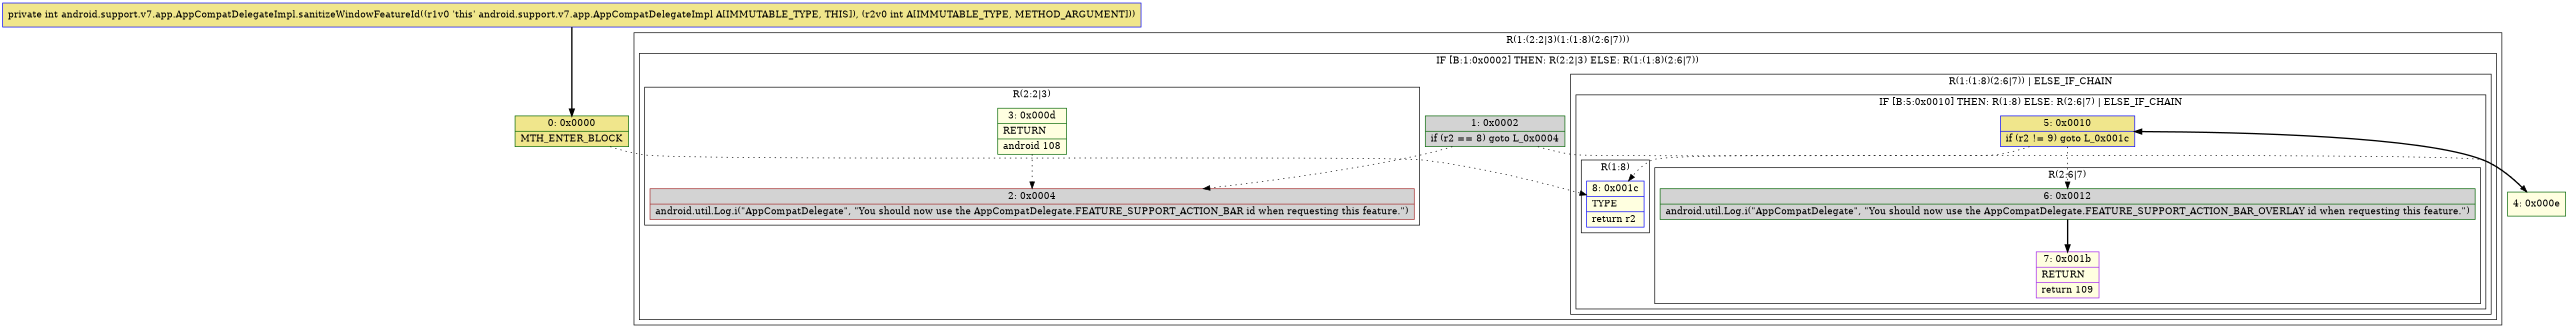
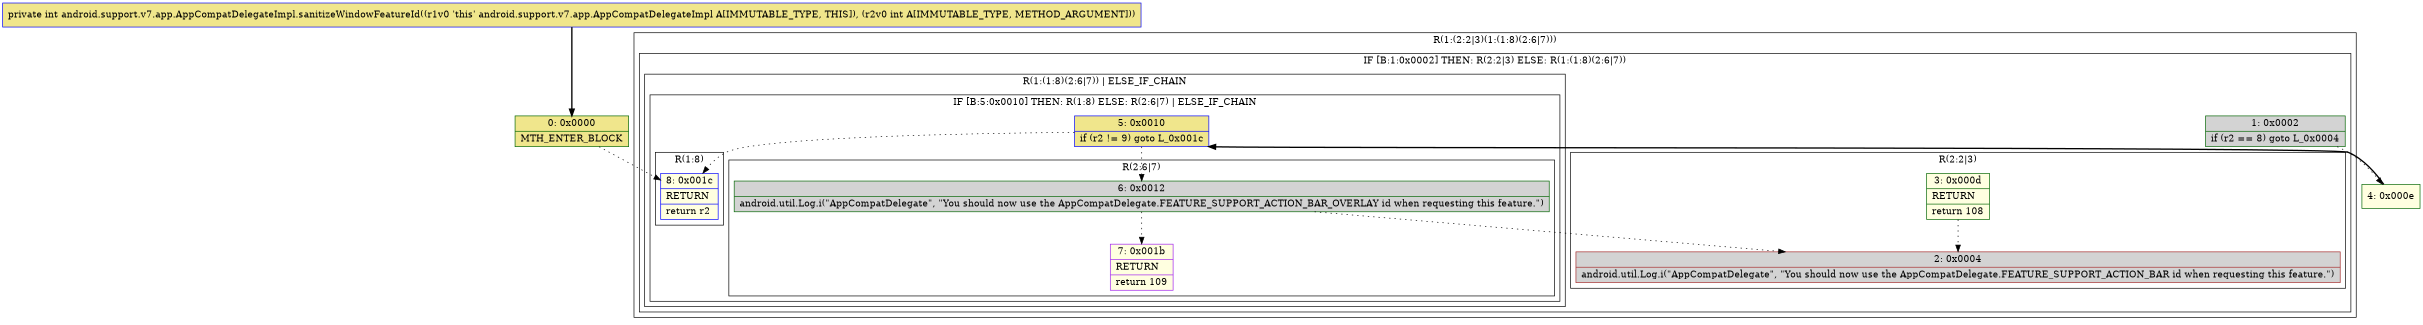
(1032, 146) -> (1958, 211)
(1332, 171) -> (1547, 232)
(1605, 204) -> (688, 196)
(2068, 232) -> (1142, 224)
